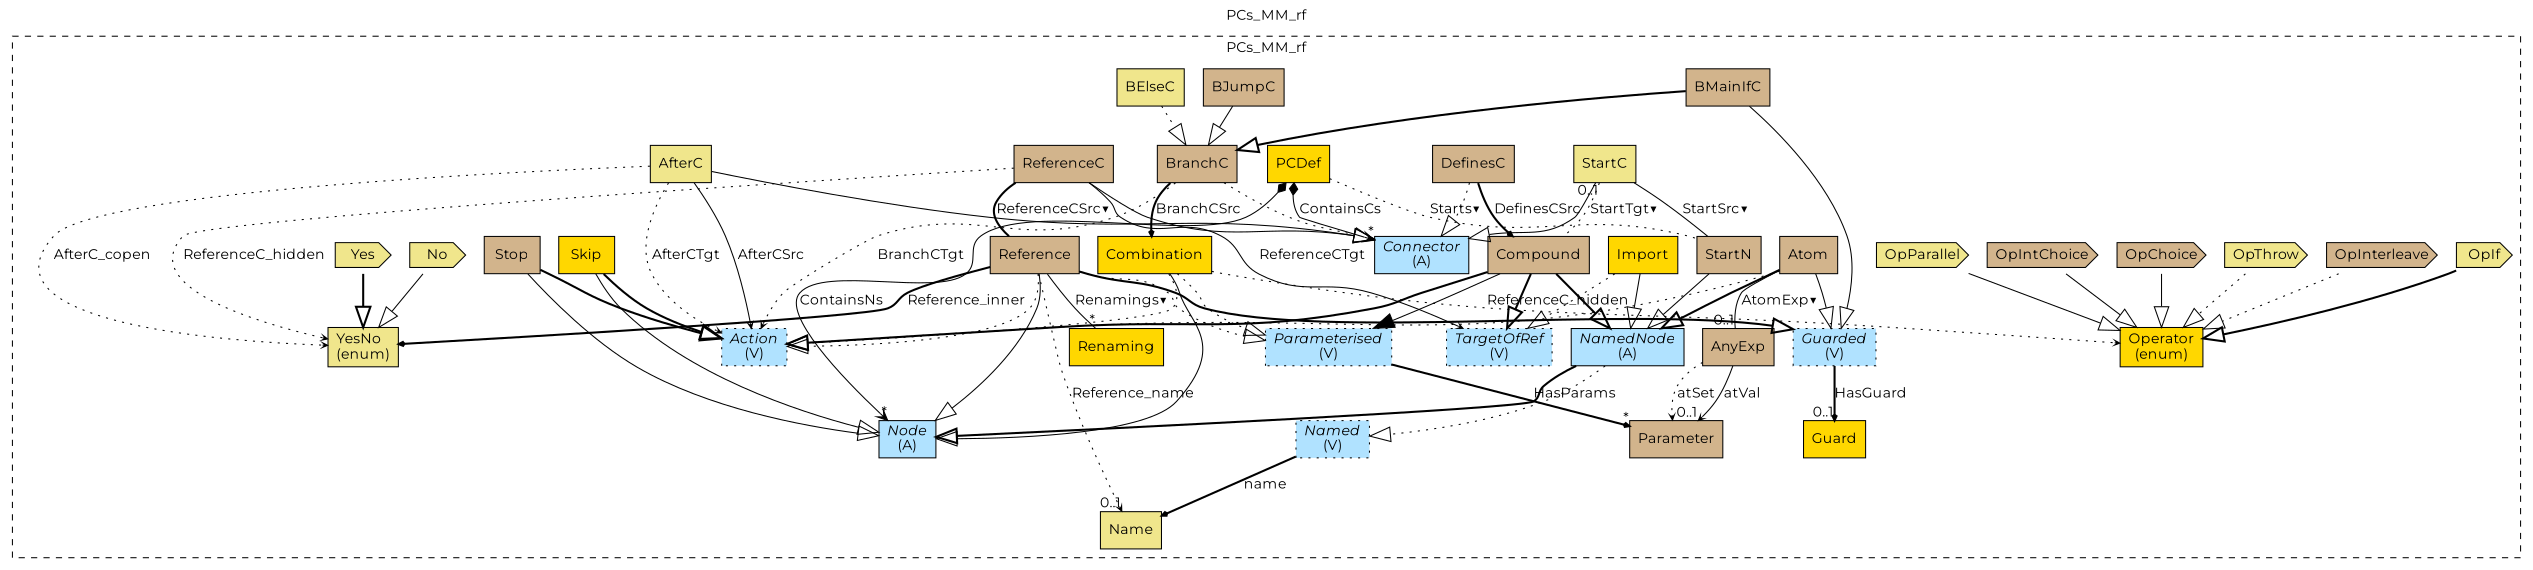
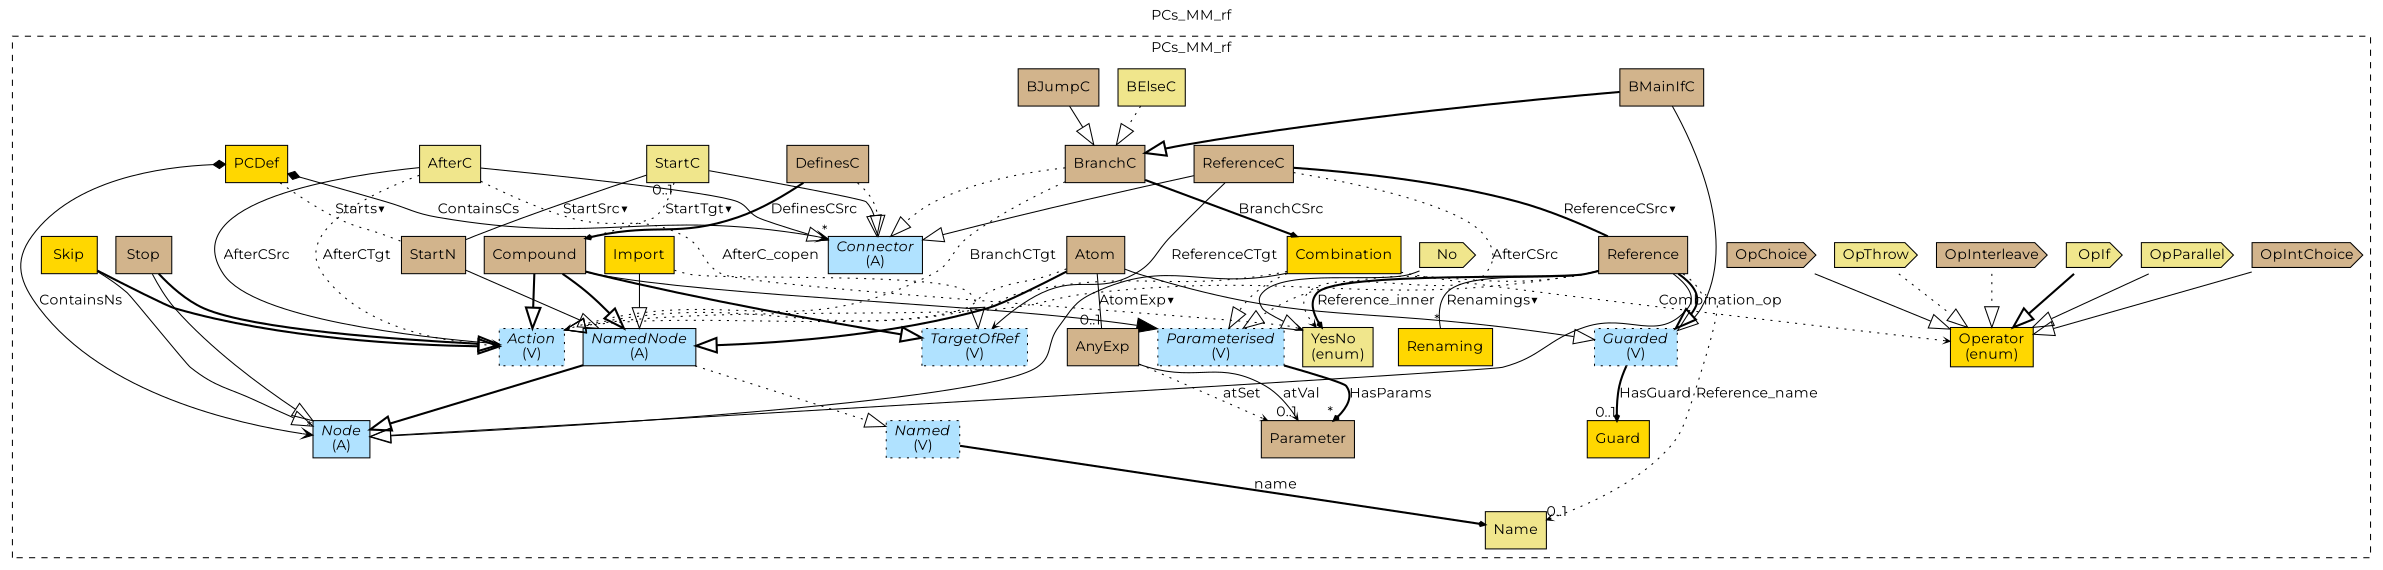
(255, 255) -> (1526, 255)
(363, 255) -> none
(1558, 301) -> (1721, 301)
